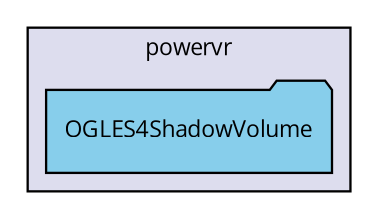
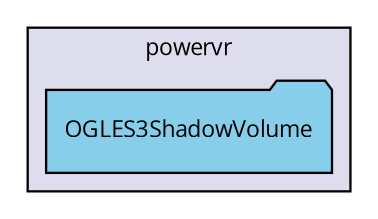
(189, 131) -> (189, 131)
